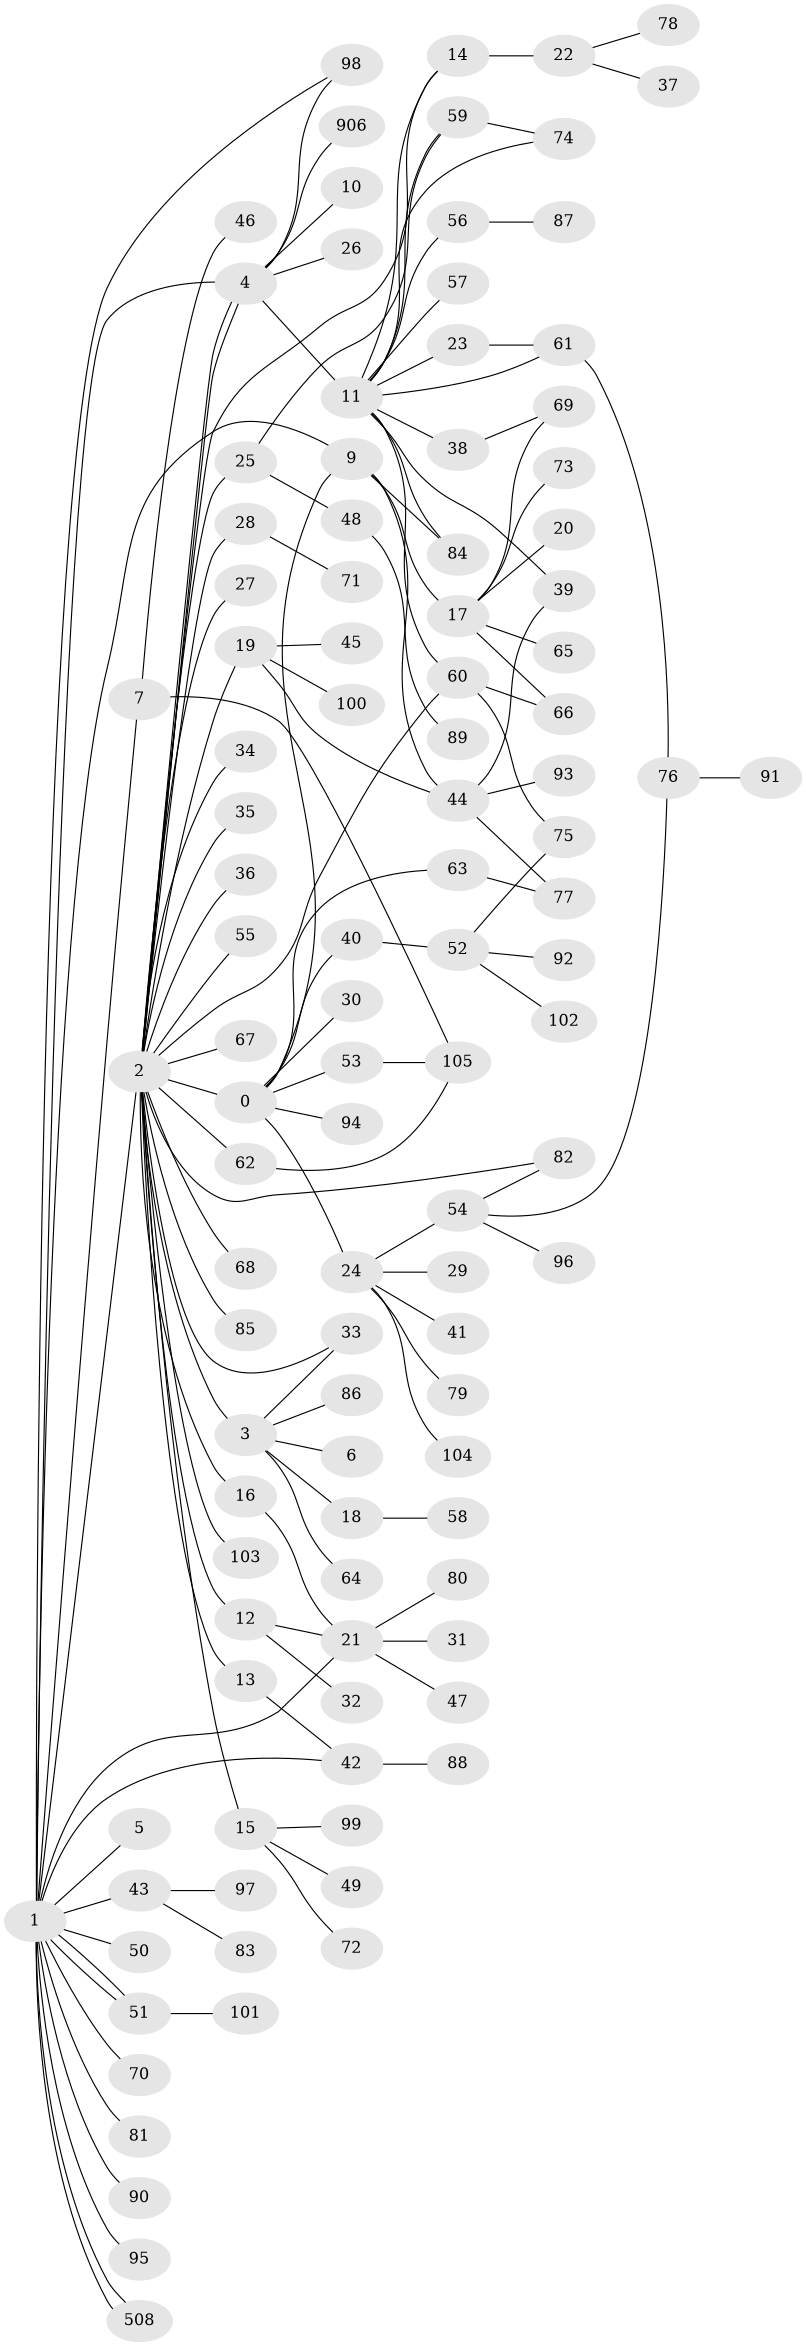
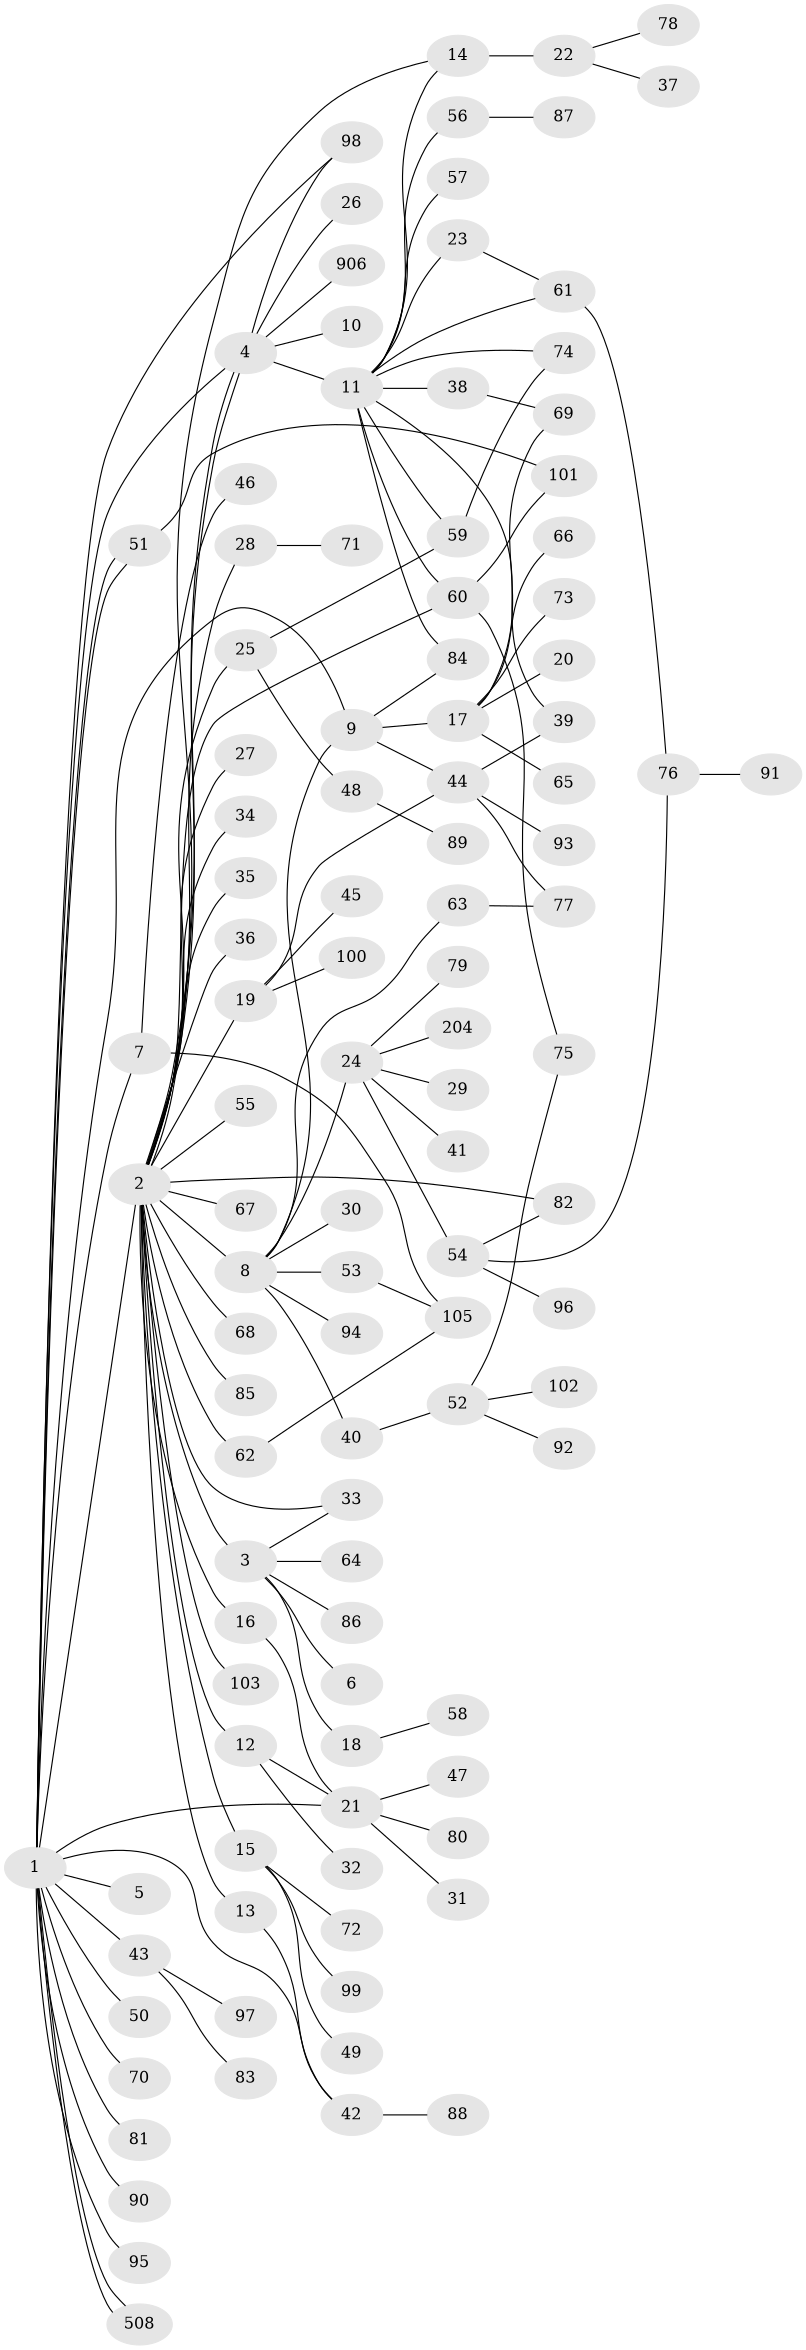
(504, 693) -> (518, 525)
(246, 1102) -> (246, 1272)
(458, 1457) -> (458, 1028)
